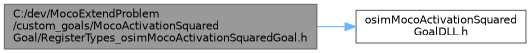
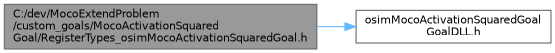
(441, 27) -> (454, 27)
